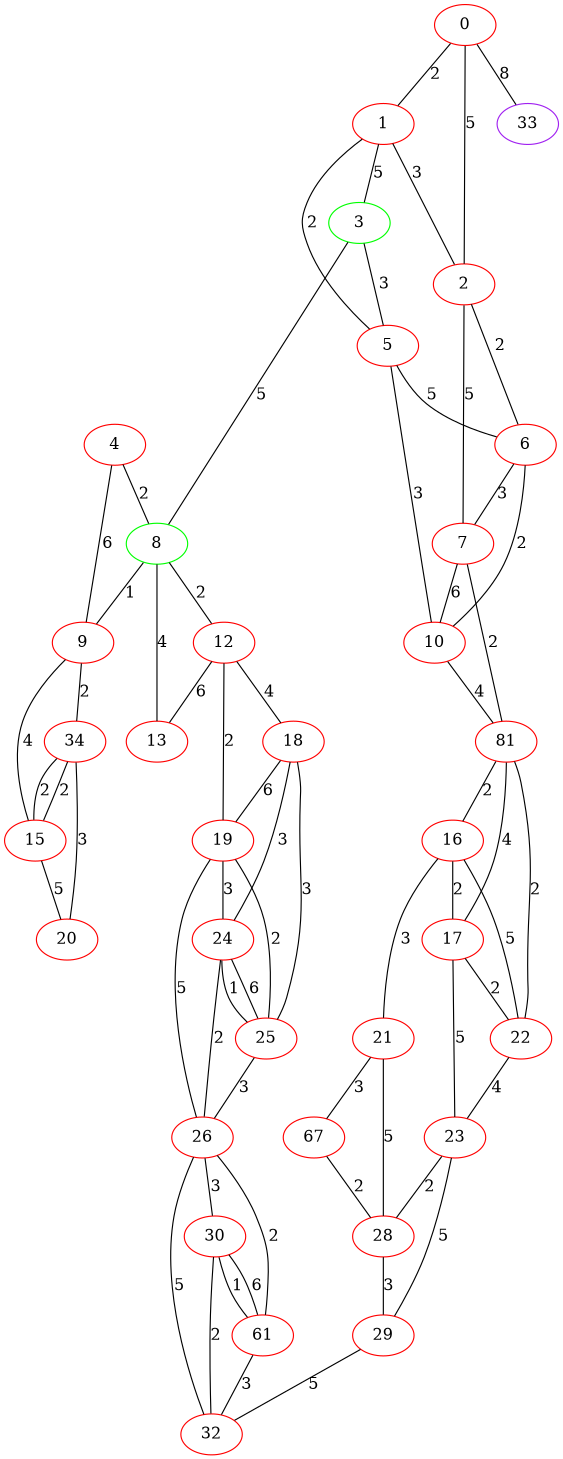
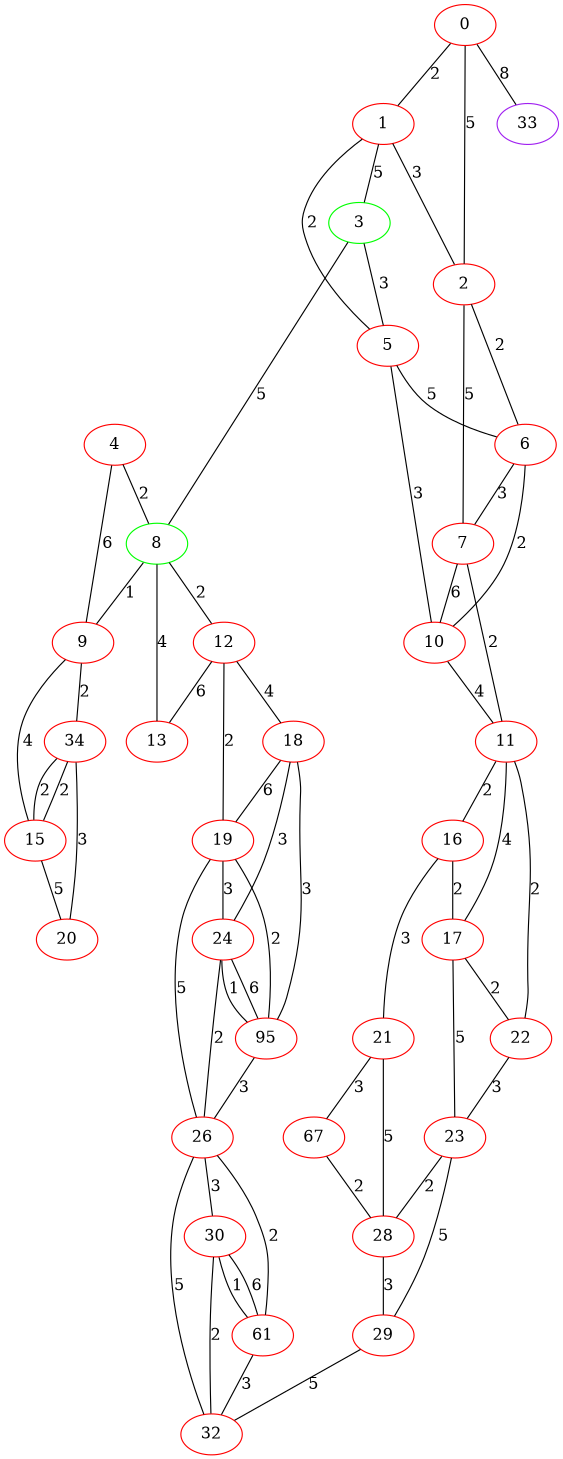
(506, 742) -> (506, 742)
(499, 936) -> none
(266, 1039) -> (266, 1039)
(497, 1088) -> (497, 1088)
